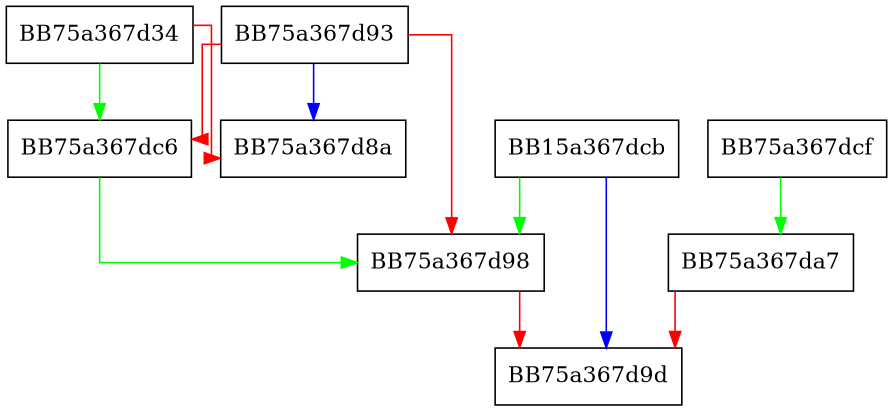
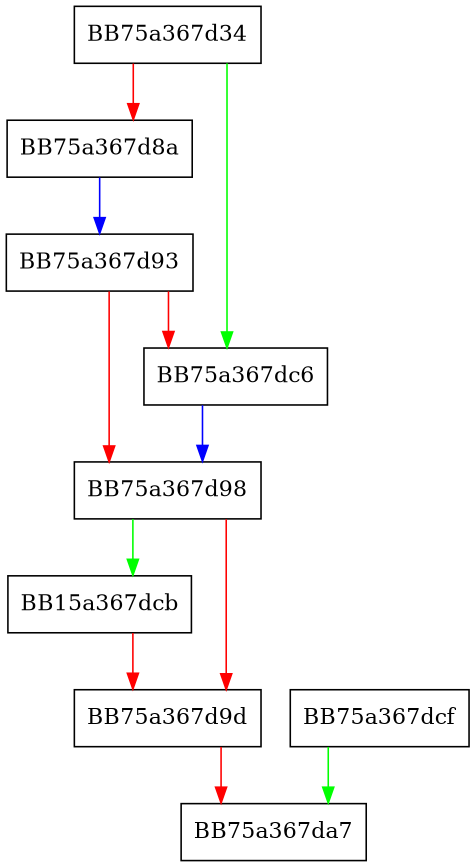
(314, 84) -> (100, 198)
(520, 198) -> (133, 539)
(606, 255) -> (133, 653)
(178, 263) -> (202, 425)
(675, 311) -> (221, 767)
